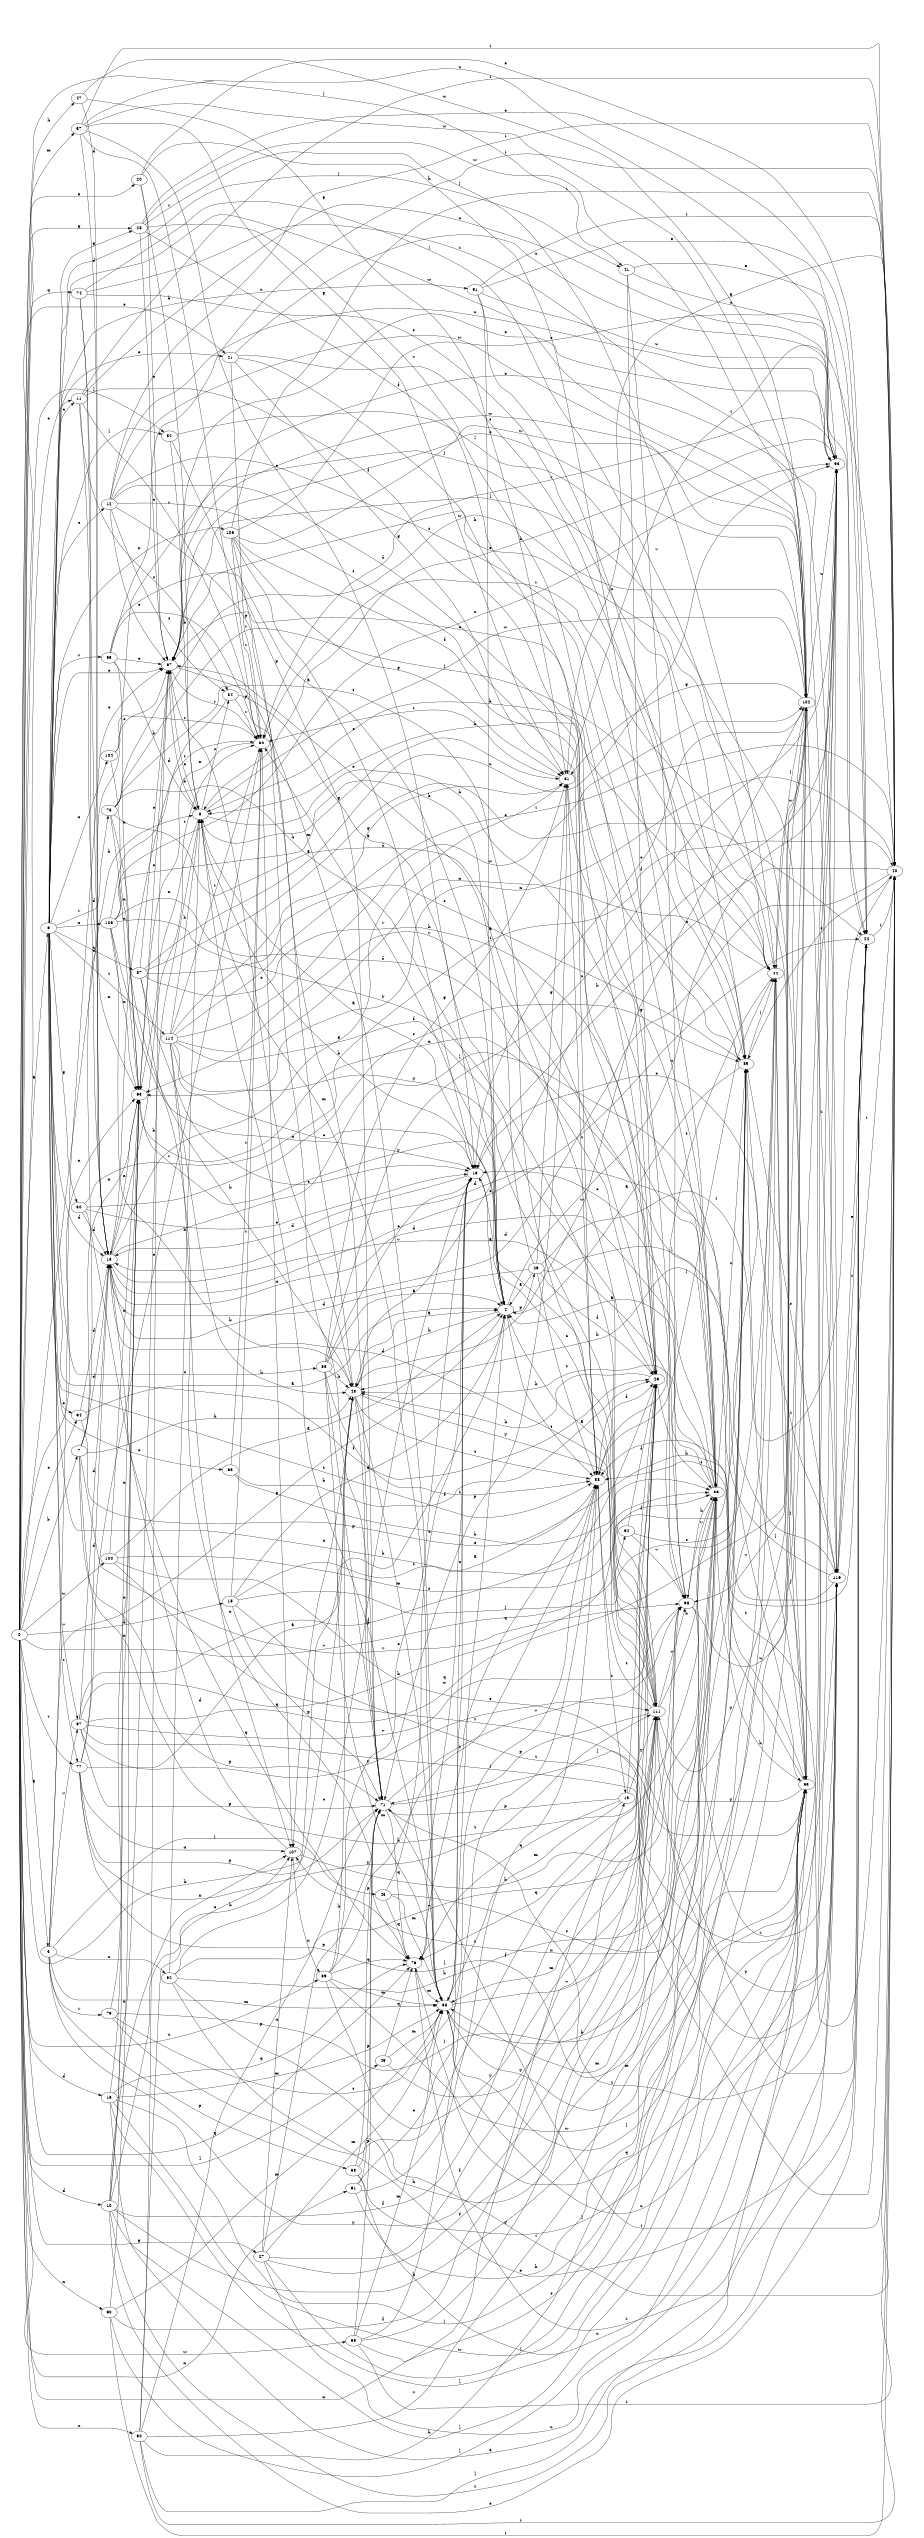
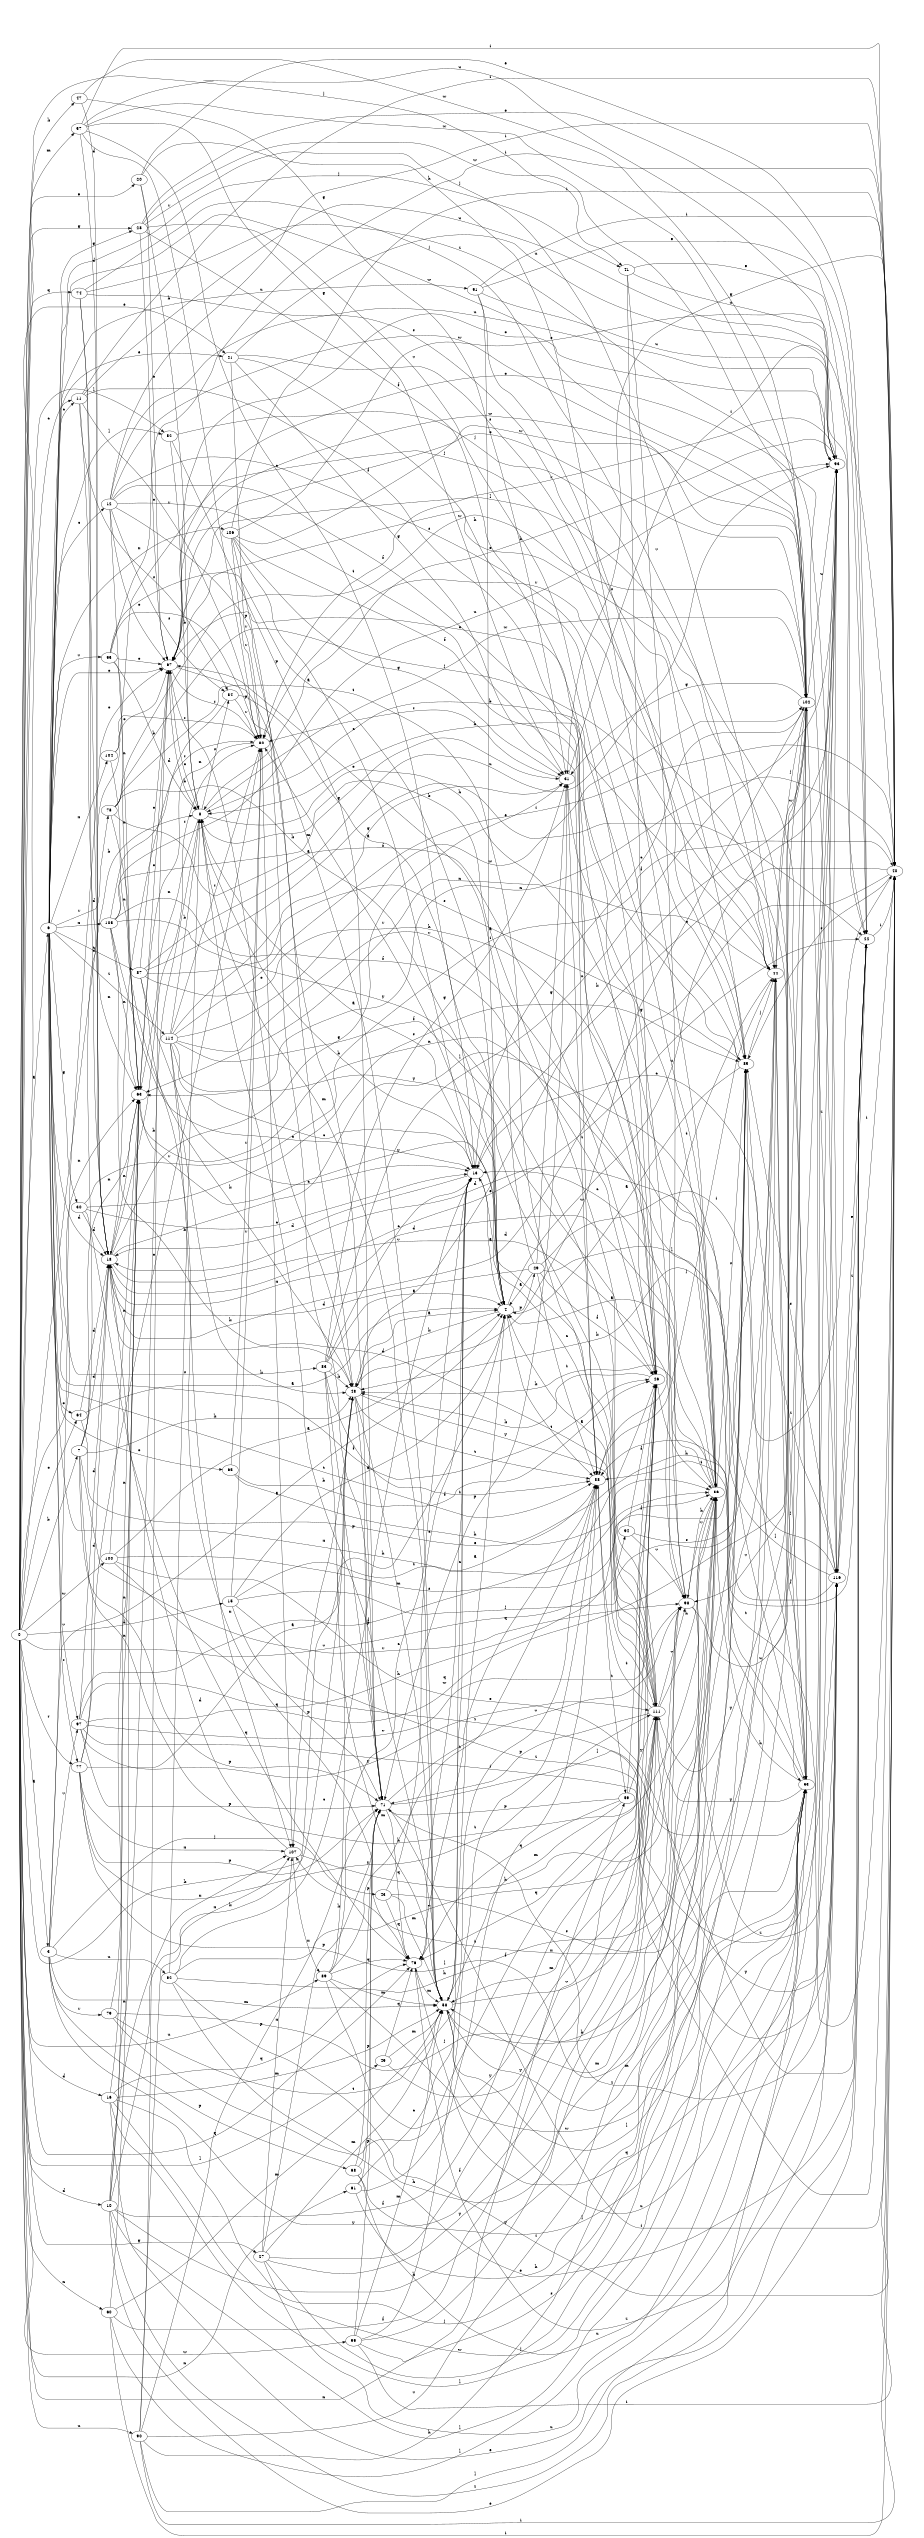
(125, 951) -> (125, 798)
(609, 1417) -> none
(627, 1798) -> (627, 1798)
